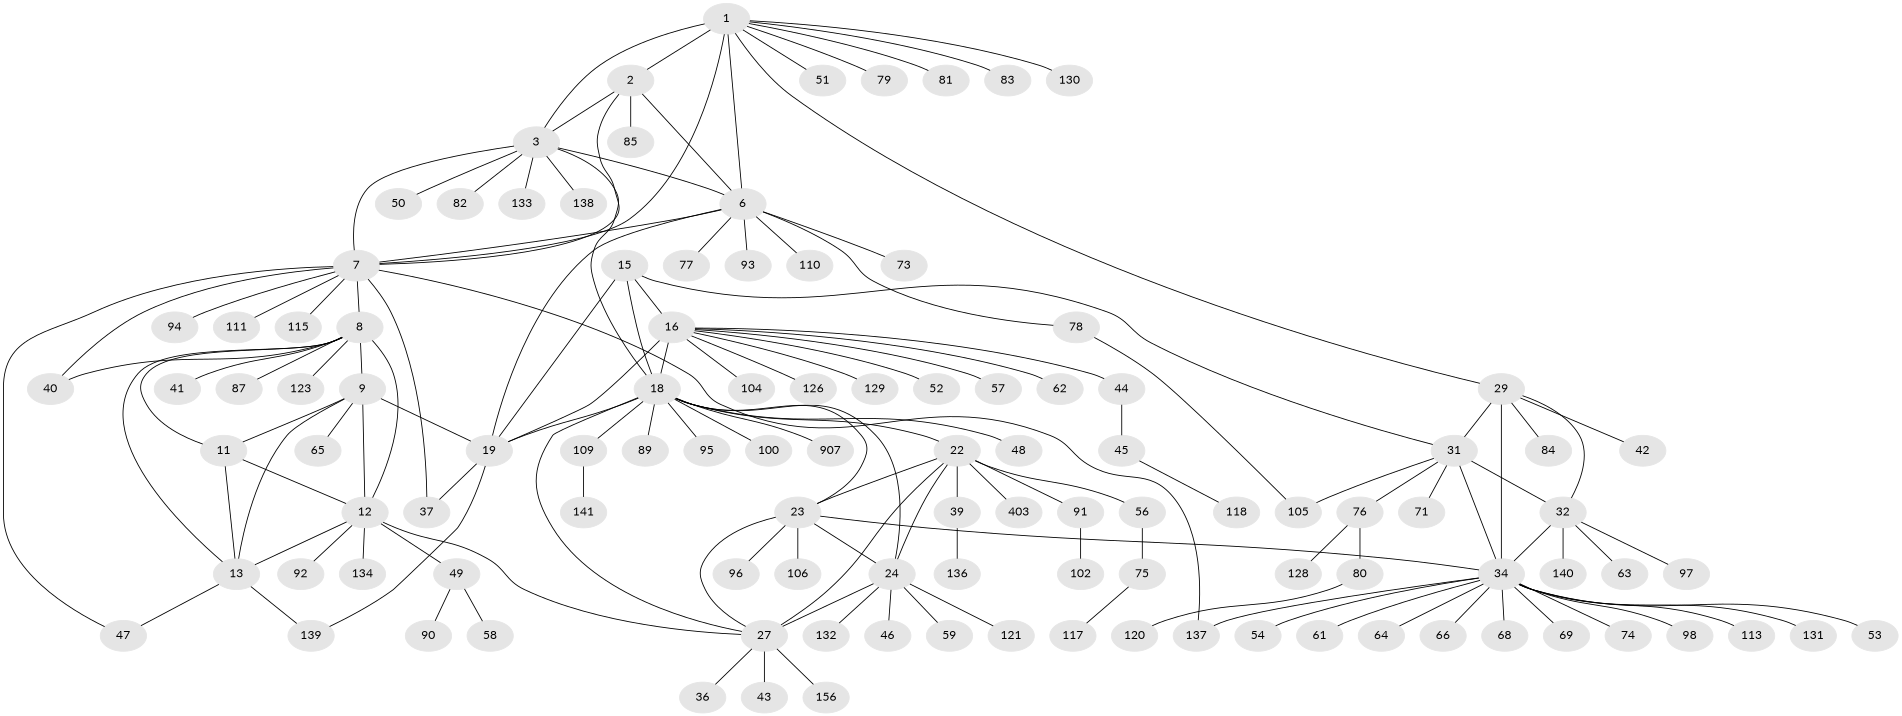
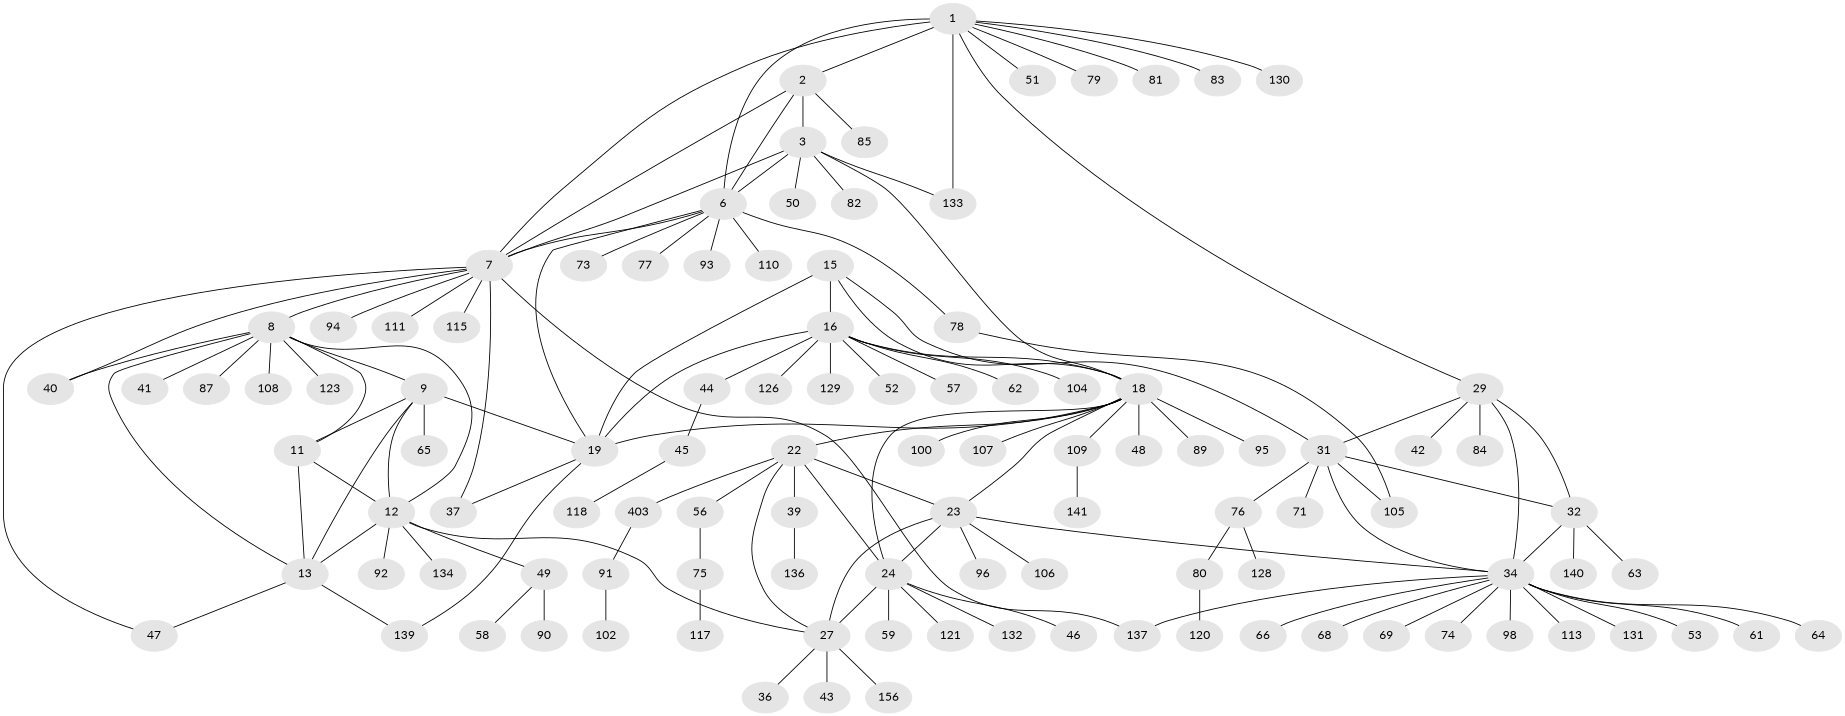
(612, 57) -> (953, 111)
(584, 204) -> none
none -> (268, 389)
(830, 451) -> (983, 451)
(1019, 482) -> (622, 543)
(561, 539) -> none
(1686, 574) -> none
(1258, 636) -> none
